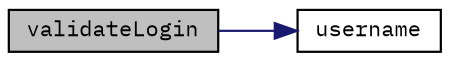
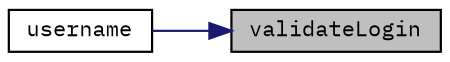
(247, 31) -> (181, 31)
